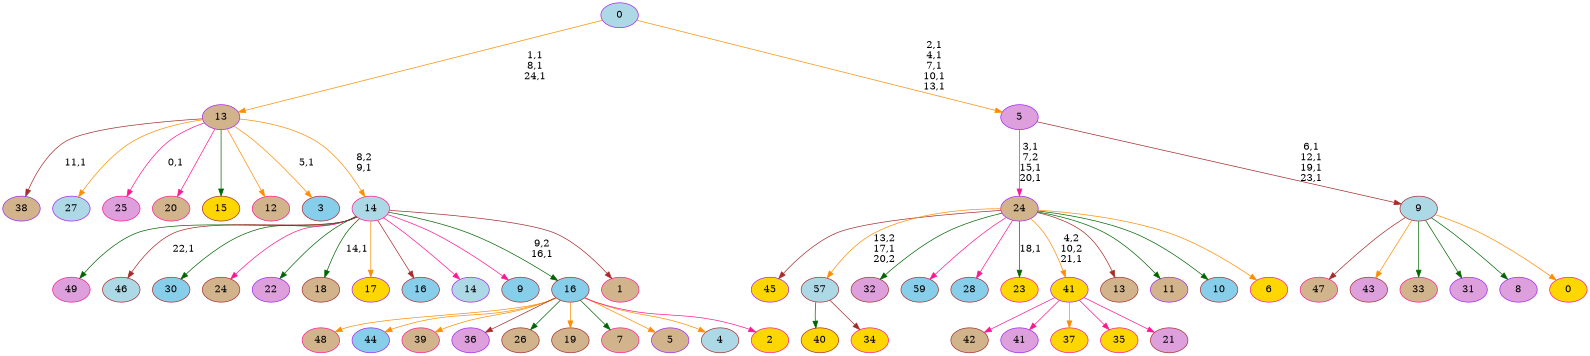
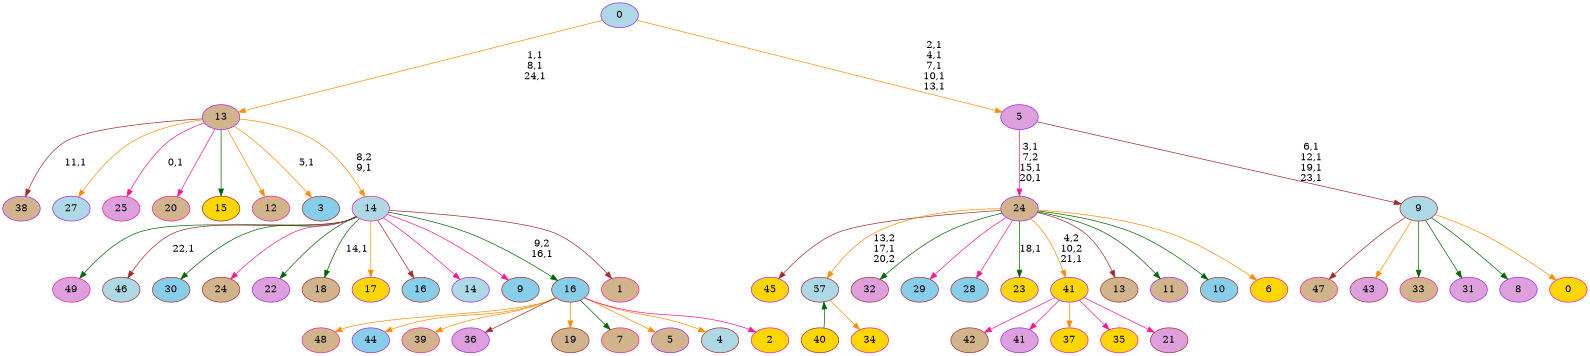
(920, 290) -> (920, 290)
(1019, 290) -> (1019, 290)
(815, 311) -> (825, 319)
(842, 313) -> (842, 313)
(520, 340) -> none
